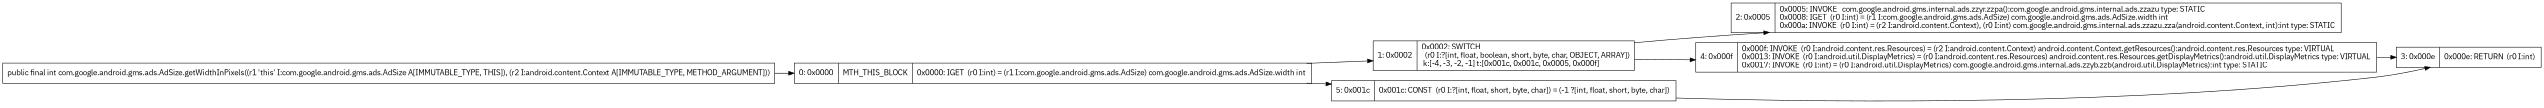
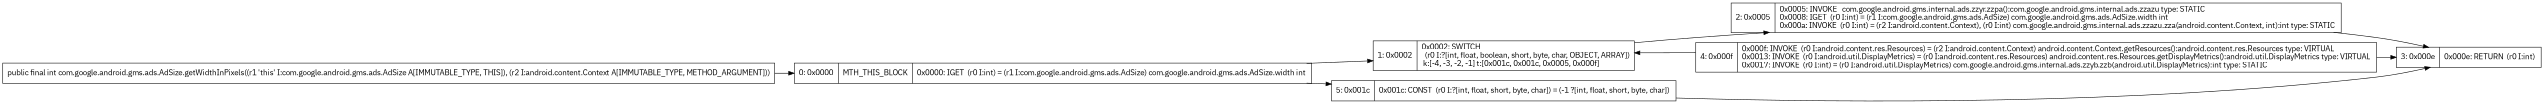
none -> (2379, 38)
(1662, 60) -> (1668, 53)
